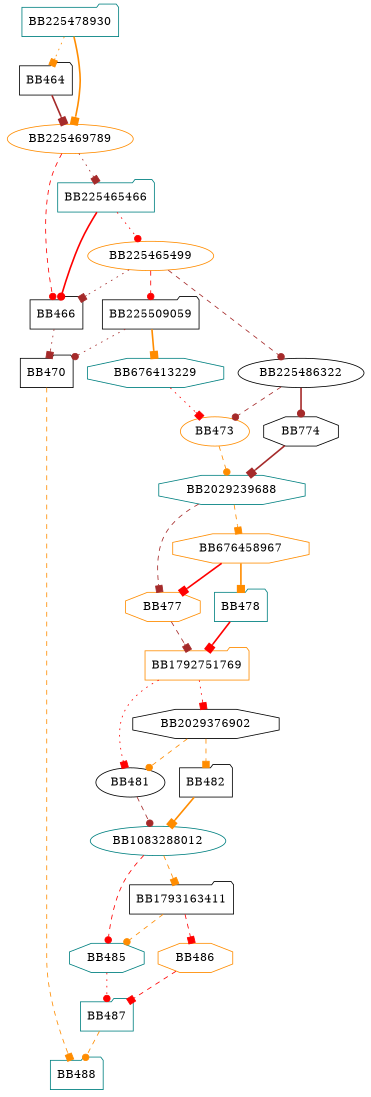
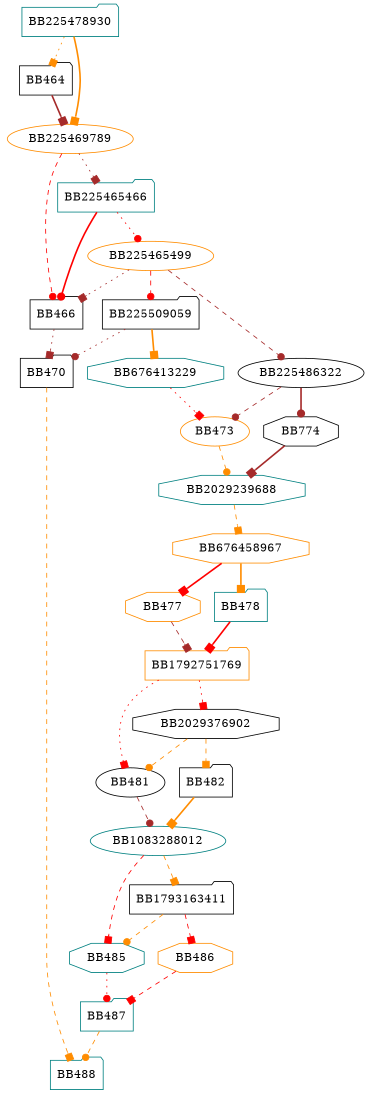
(164, 537) -> none
(119, 893) -> (119, 893)
